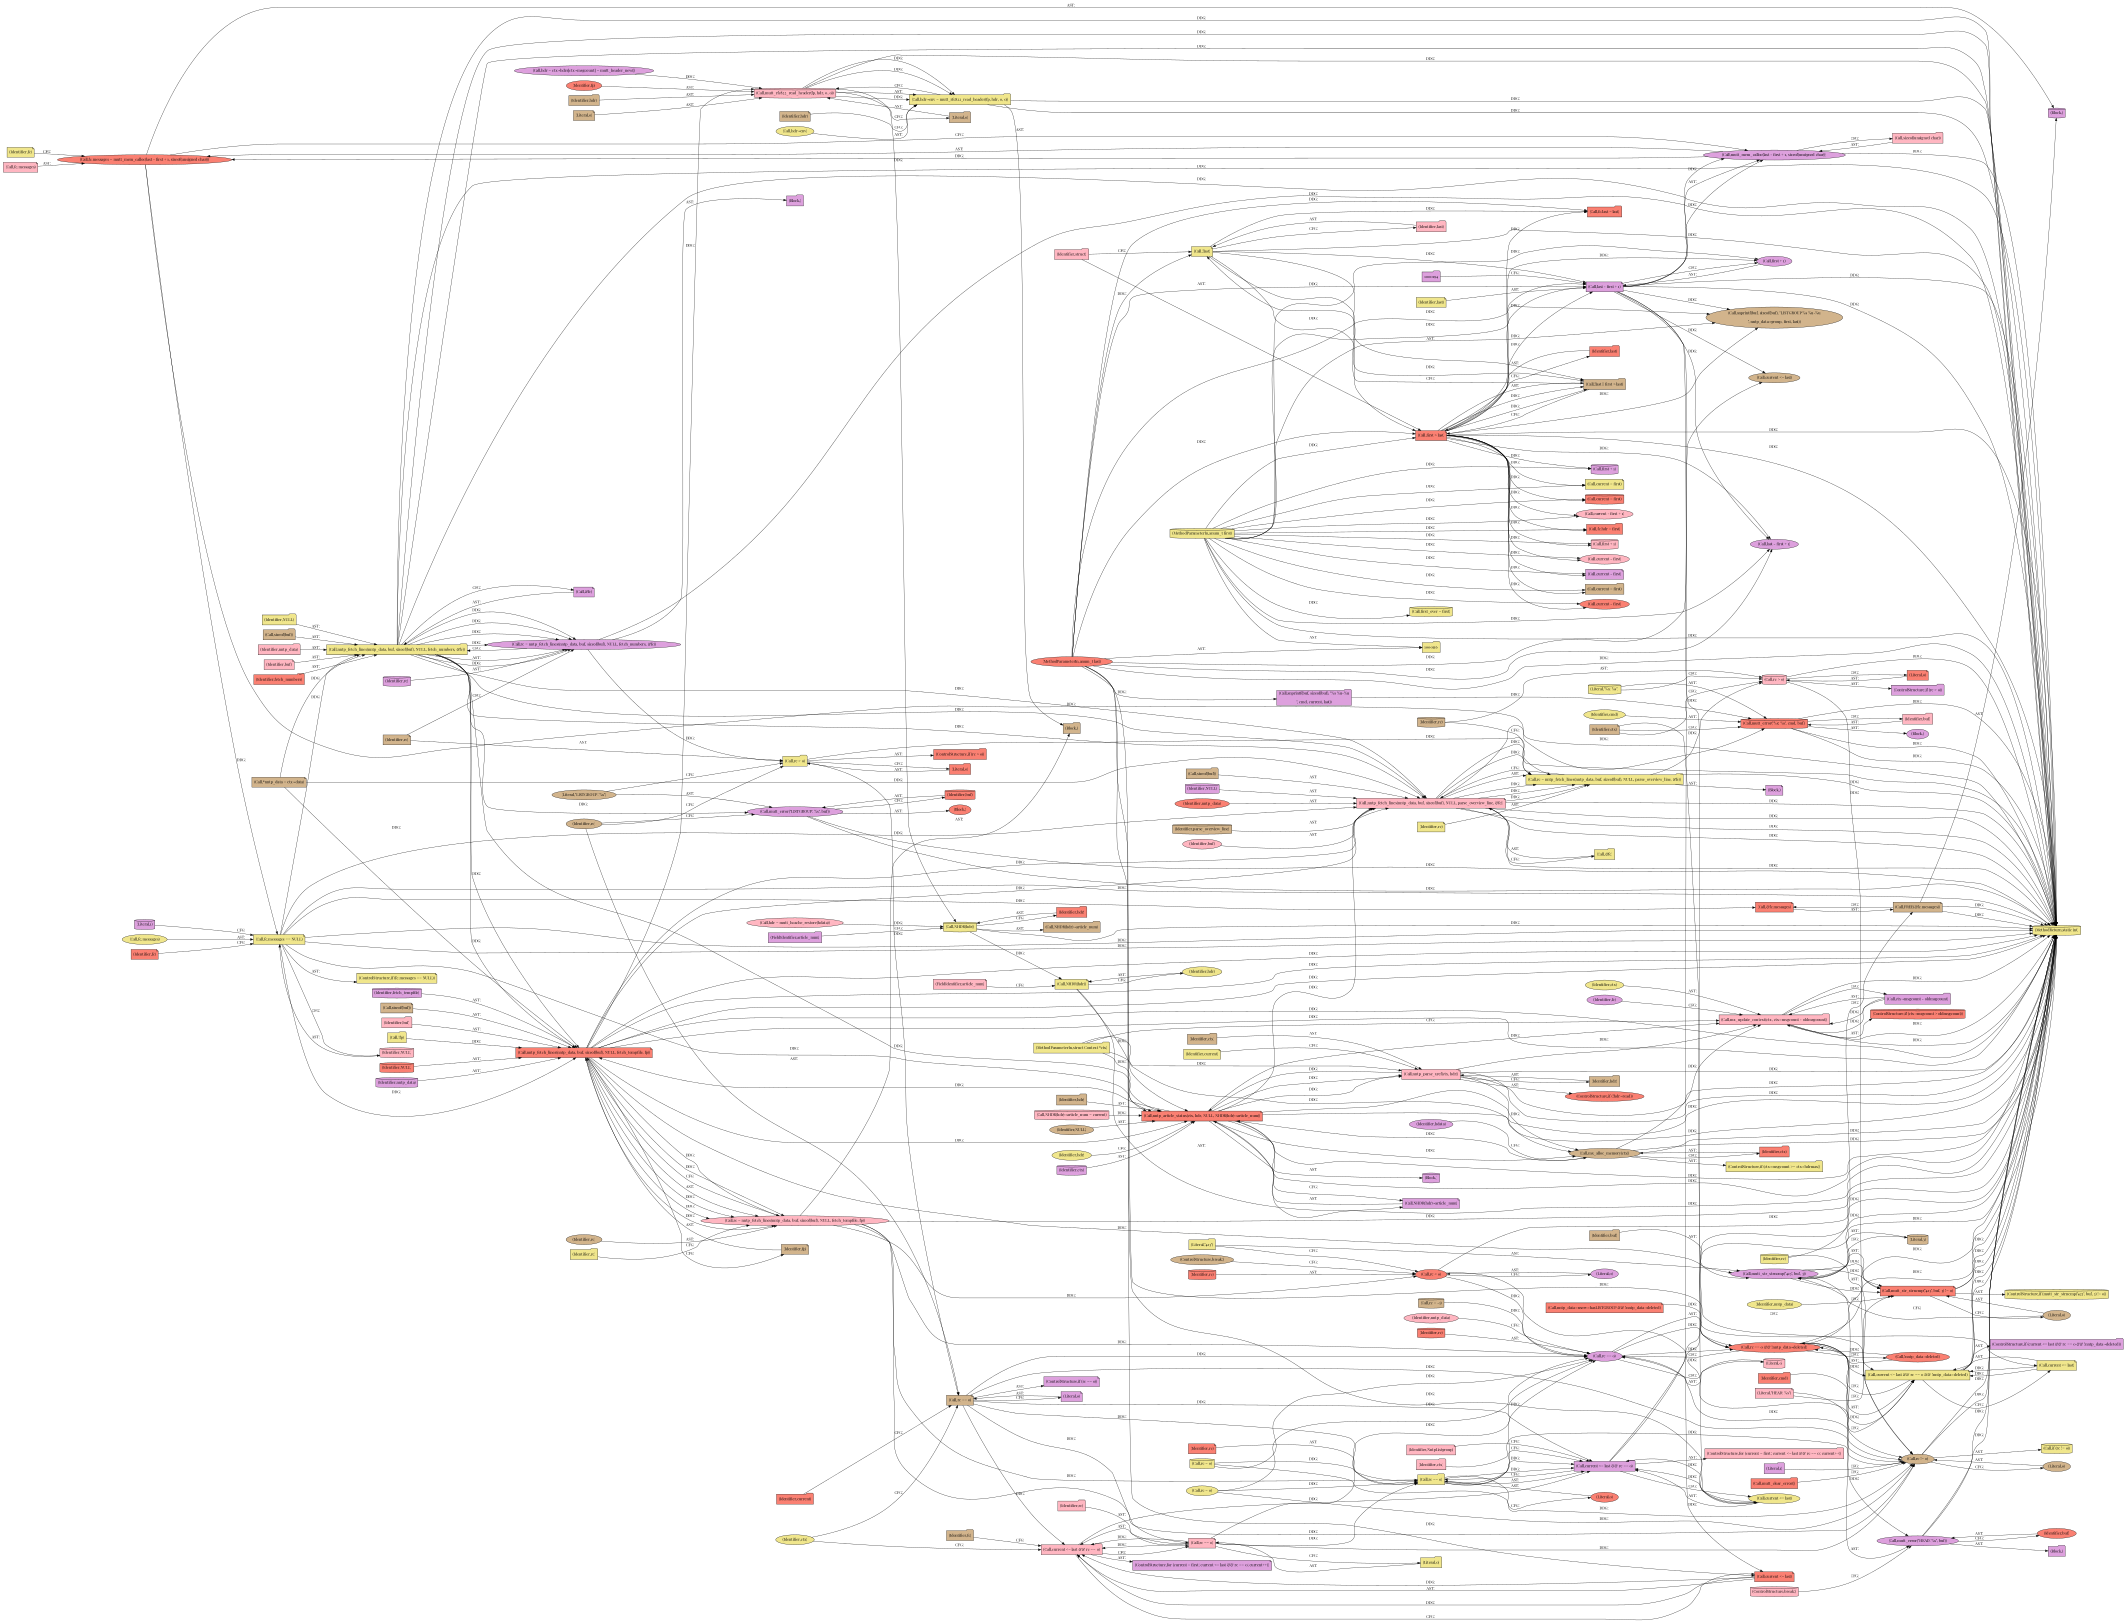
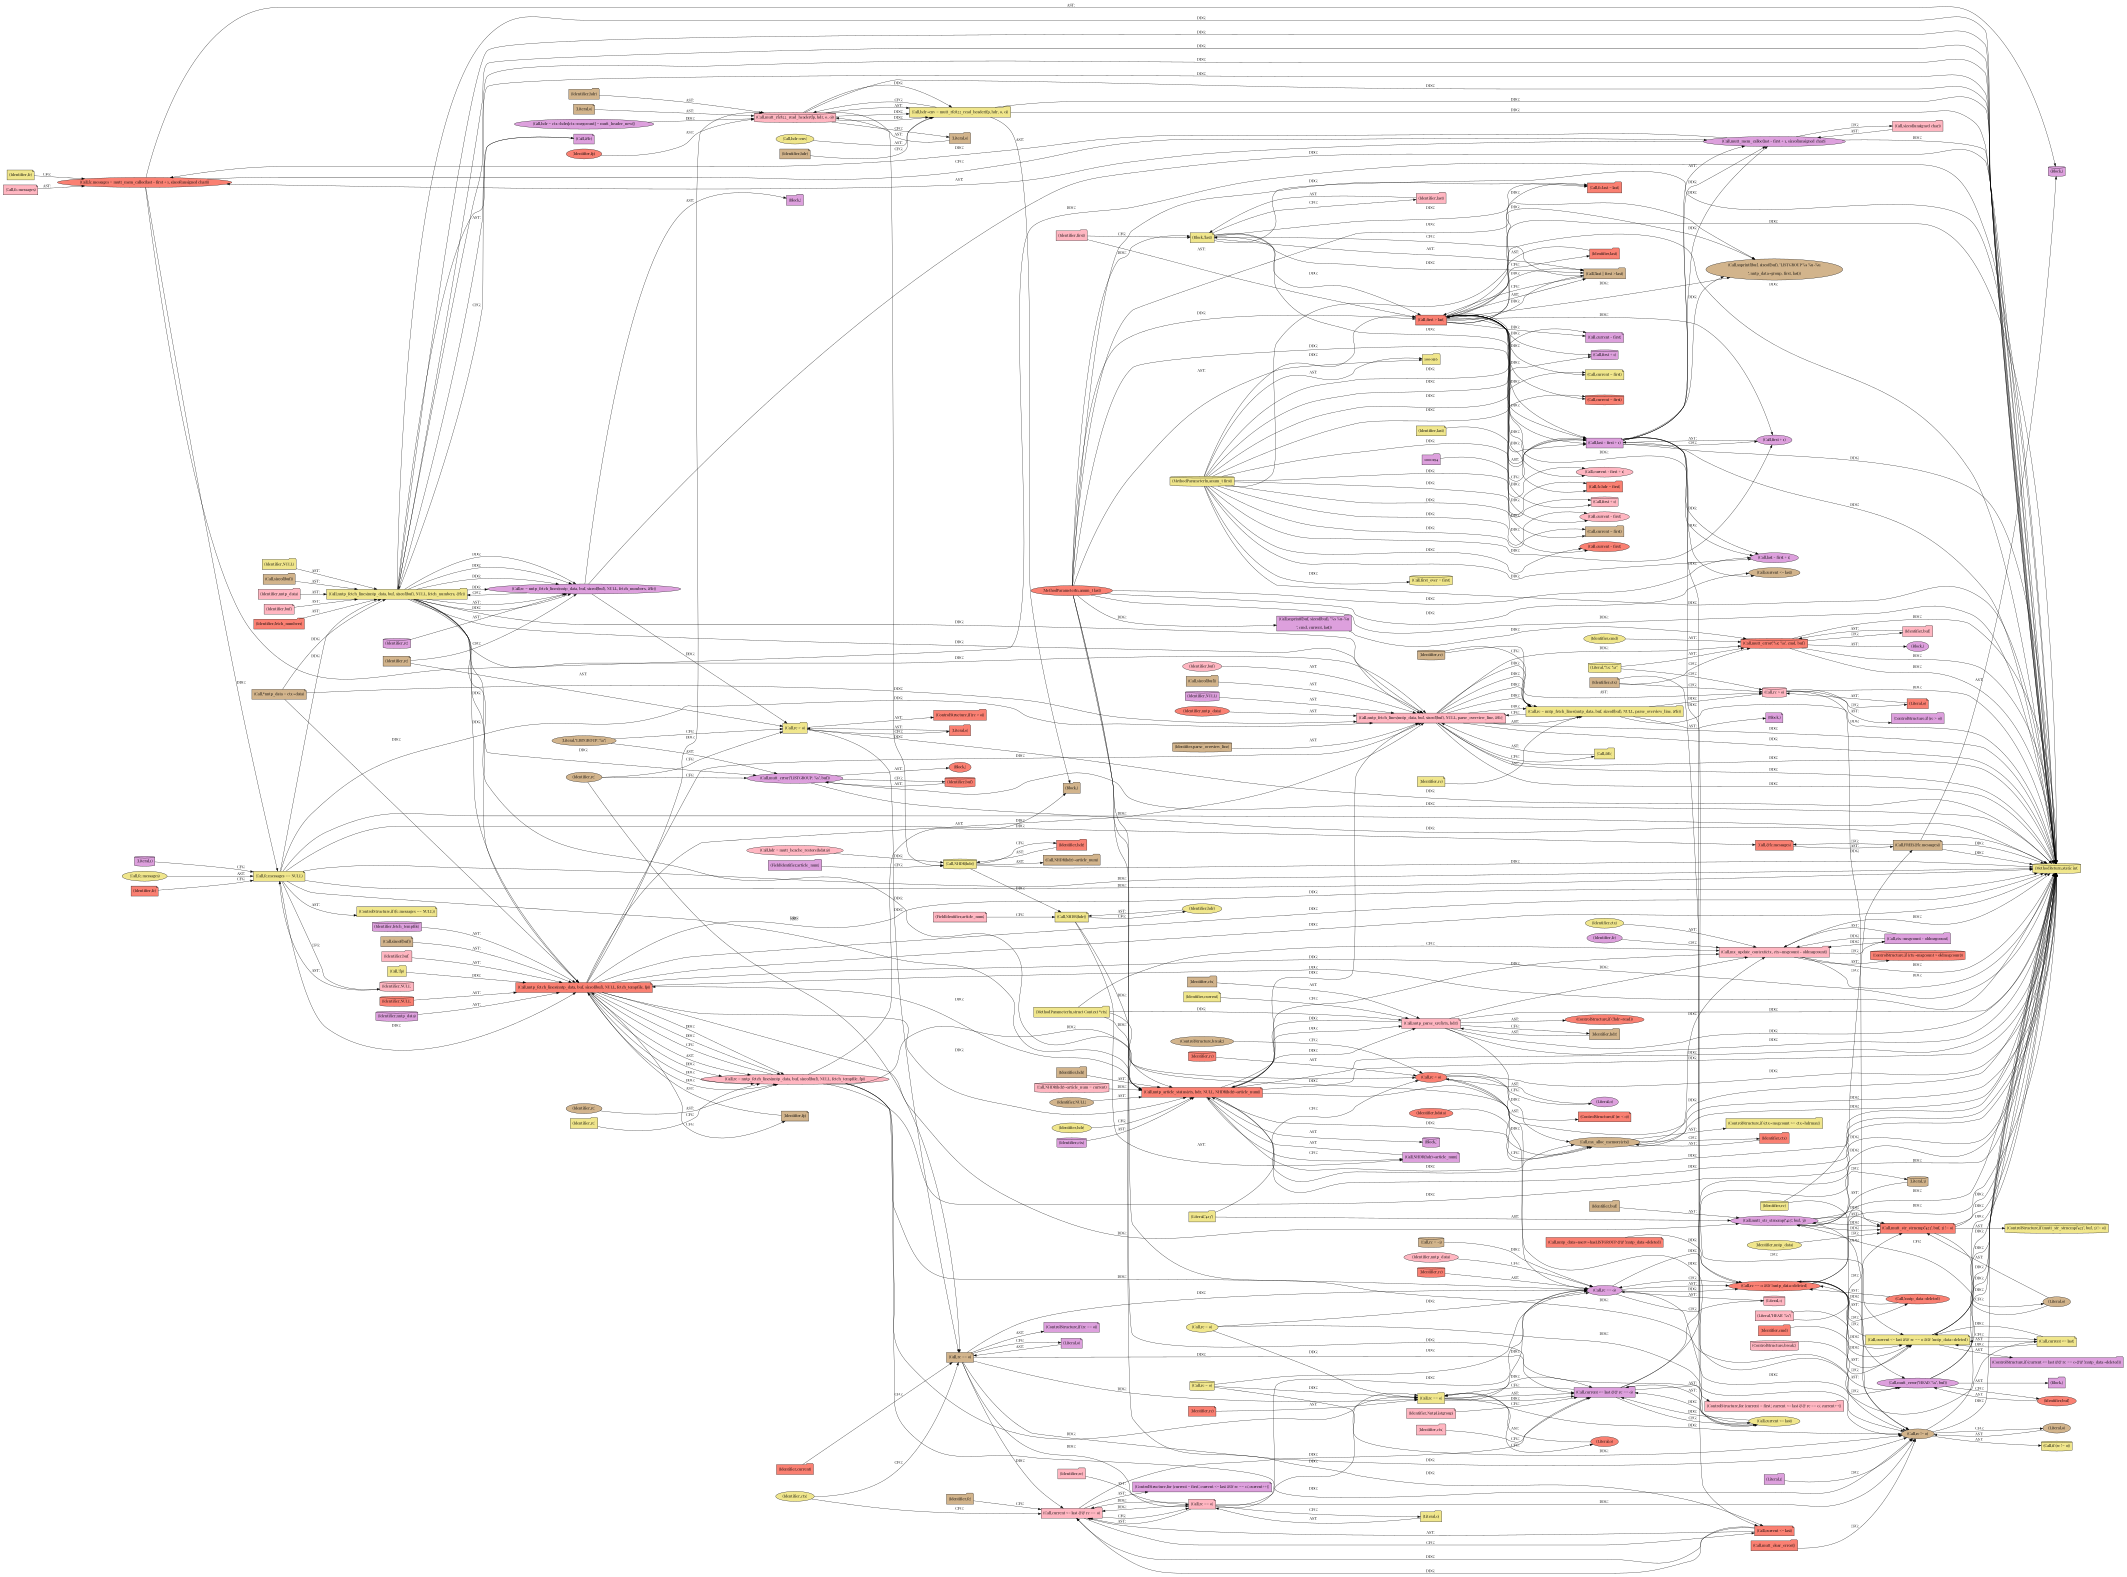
(1202, 252) -> (1202, 238)
(1072, 255) -> (1072, 236)
none -> (1605, 1117)
(1431, 1124) -> (1431, 1113)
